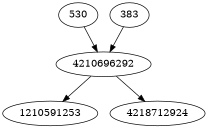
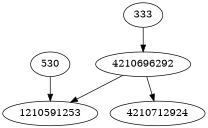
(130, 15) -> (143, 15)
(89, 36) -> (50, 85)
(158, 113) -> (158, 113)
